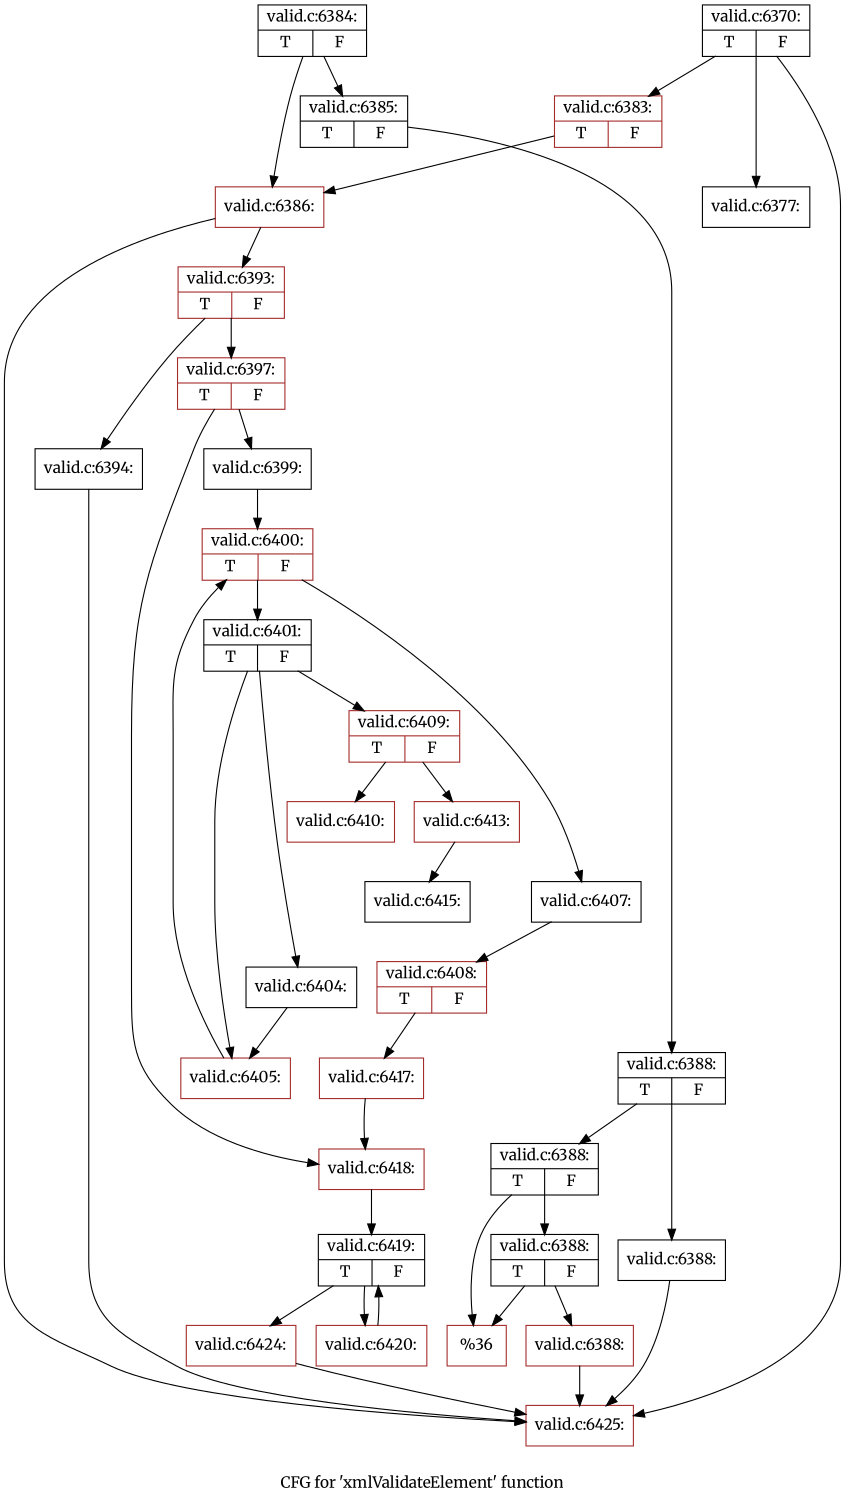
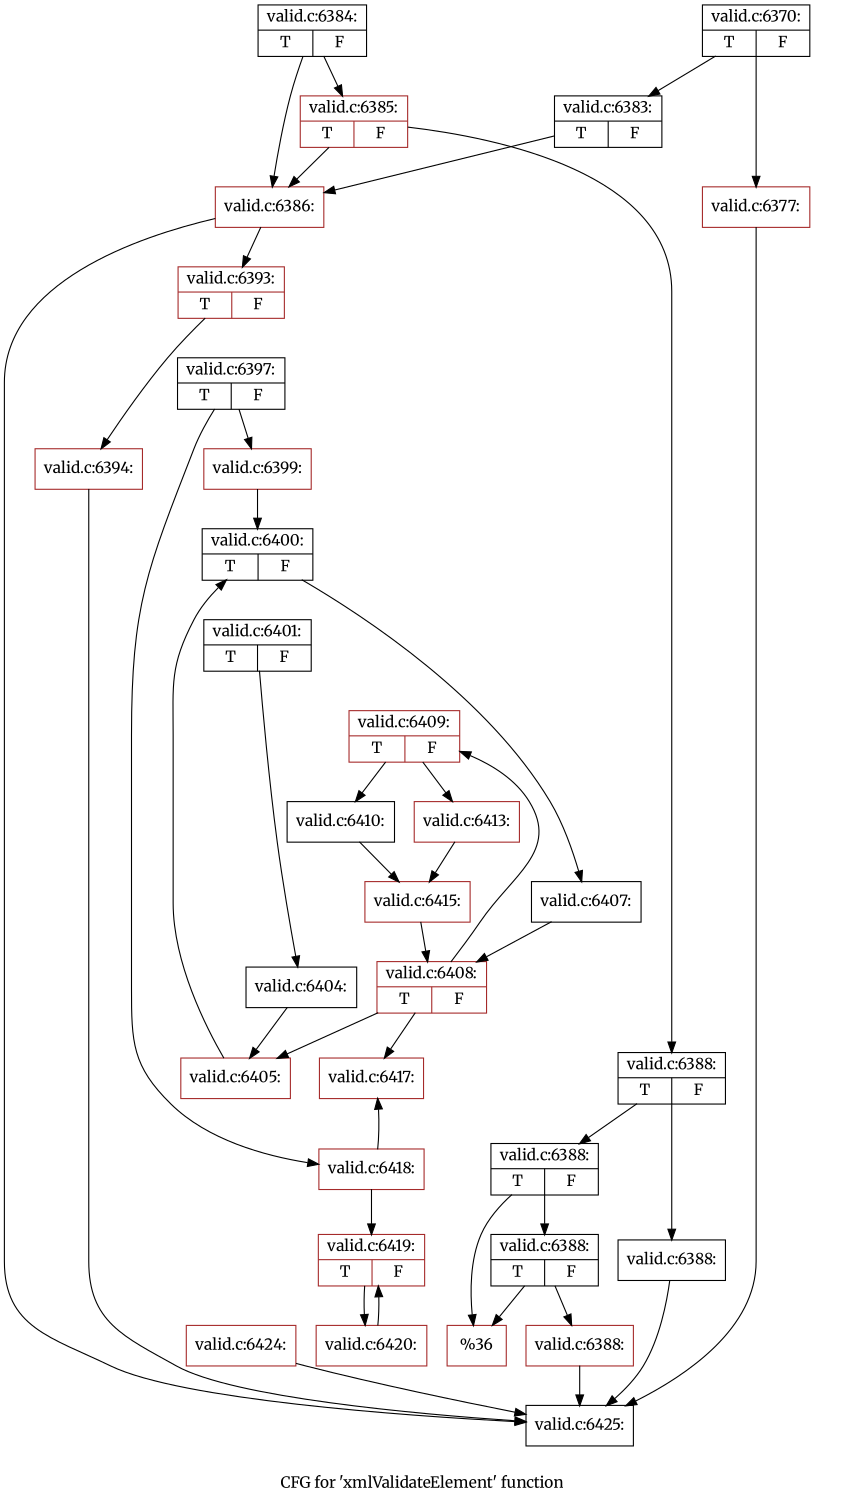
(354, 122) -> (354, 122)
(608, 122) -> (608, 122)
none -> (313, 163)
(756, 207) -> (756, 207)
(231, 333) -> none
(231, 384) -> (231, 384)
(89, 469) -> (89, 469)
(258, 469) -> (258, 469)
(258, 554) -> (258, 554)
(258, 594) -> none
(326, 688) -> (532, 856)
(841, 784) -> (756, 841)
(341, 822) -> (341, 822)
(215, 857) -> (333, 1033)
none -> (375, 858)
(418, 902) -> (418, 902)
none -> (423, 936)
(364, 1118) -> (379, 1129)
(371, 1260) -> (371, 1260)
(307, 1303) -> none
(580, 1426) -> (580, 1426)
